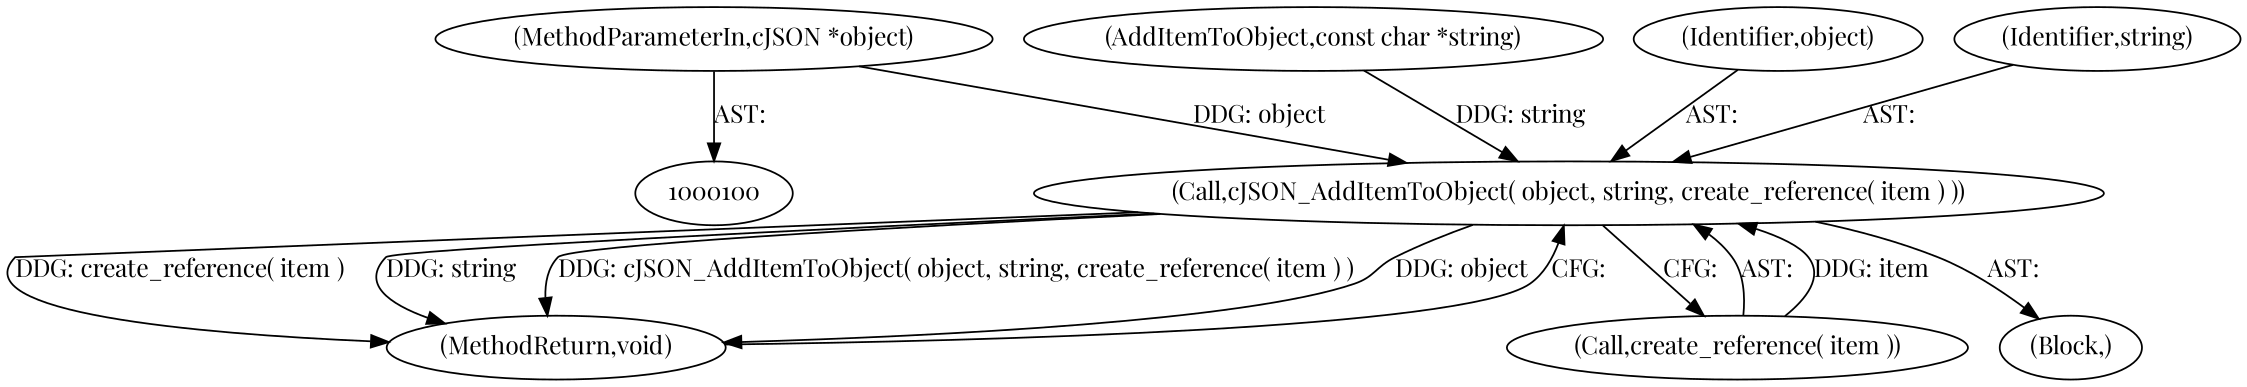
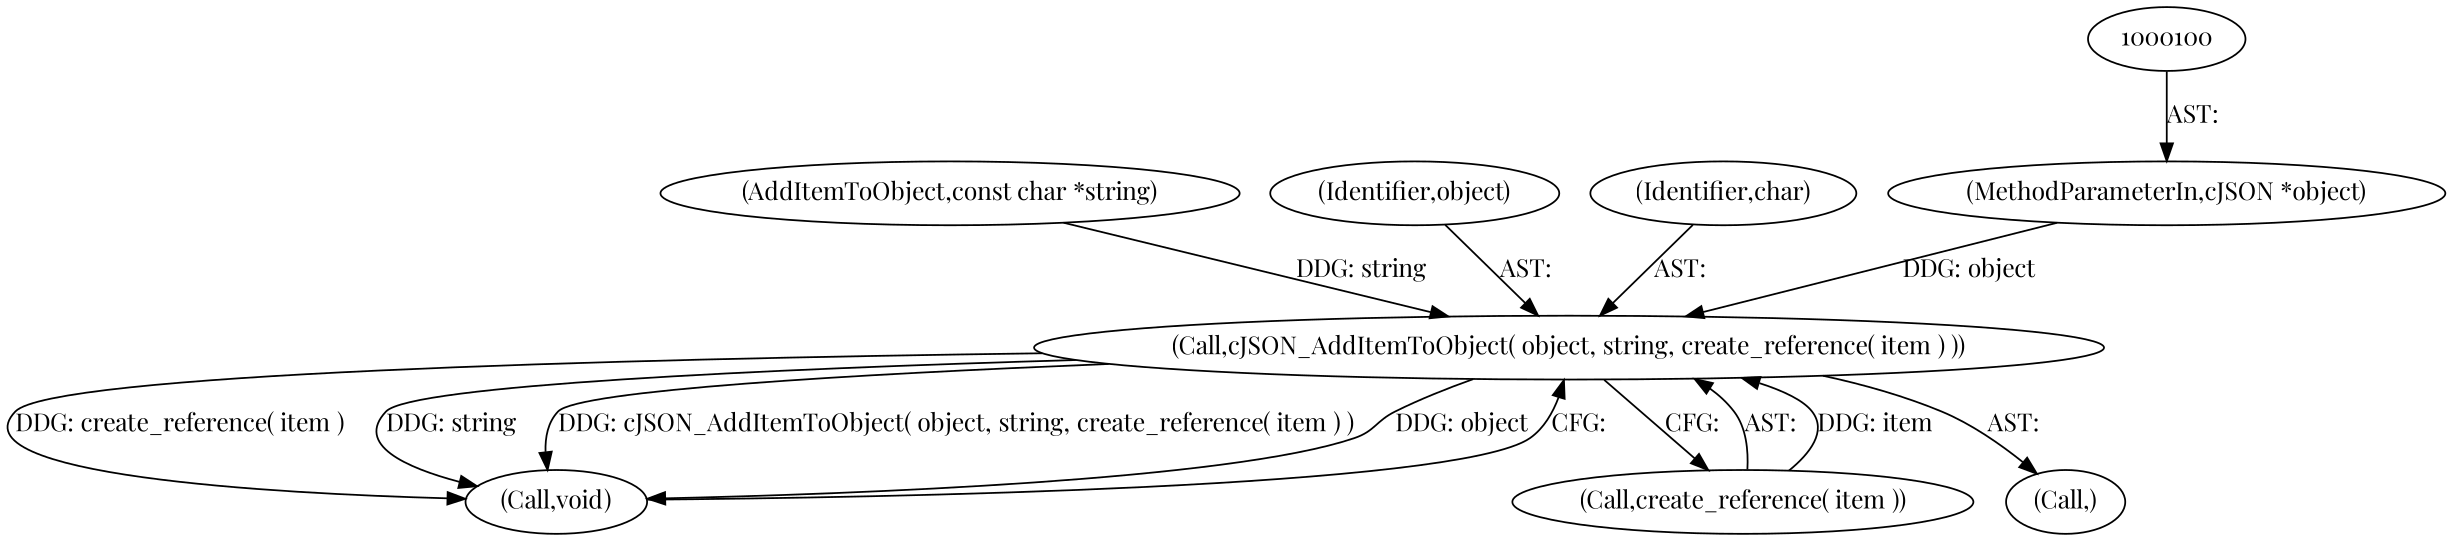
(2097, 39) -> (1723, 193)
(714, 107) -> (2167, 107)
(556, 348) -> (556, 502)
(2071, 348) -> (2066, 502)
